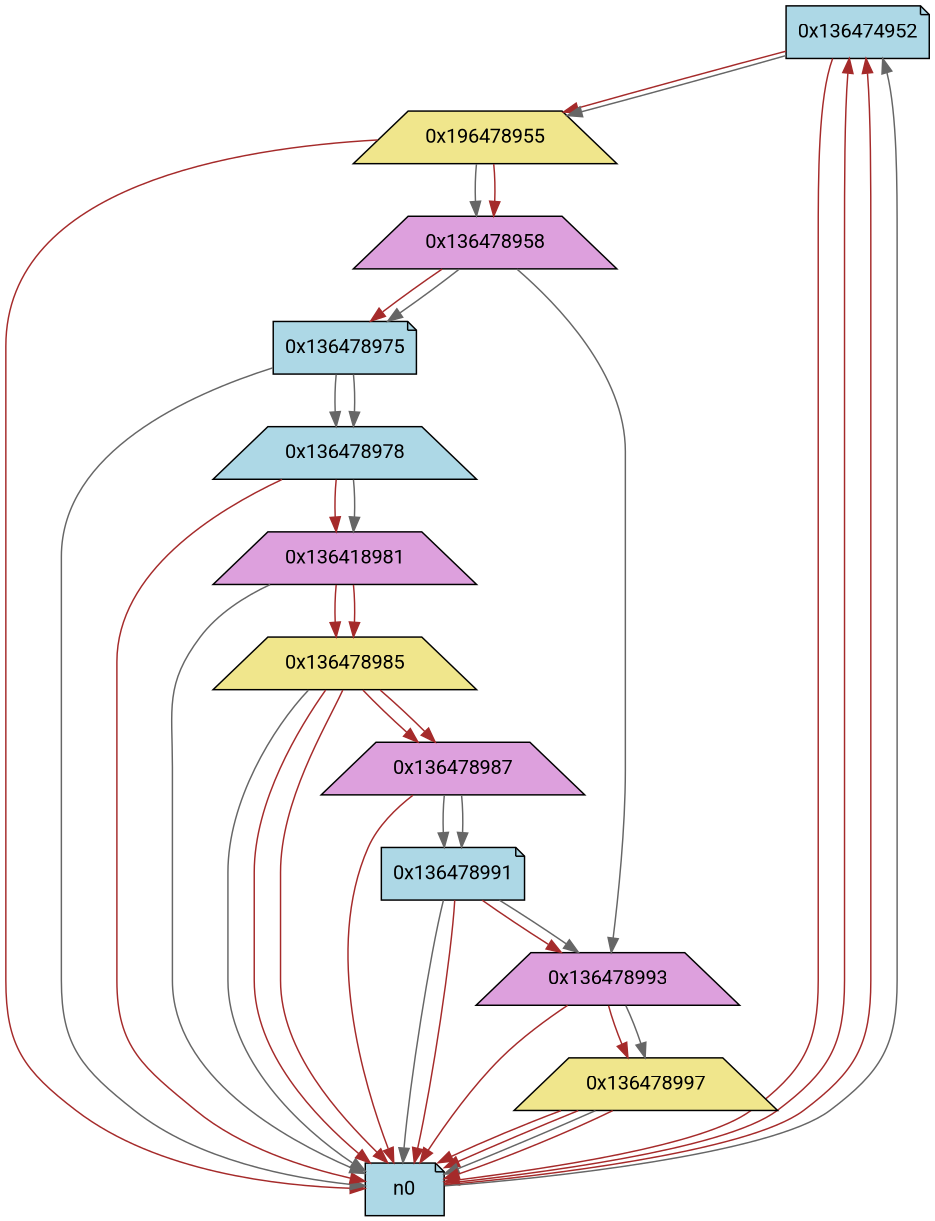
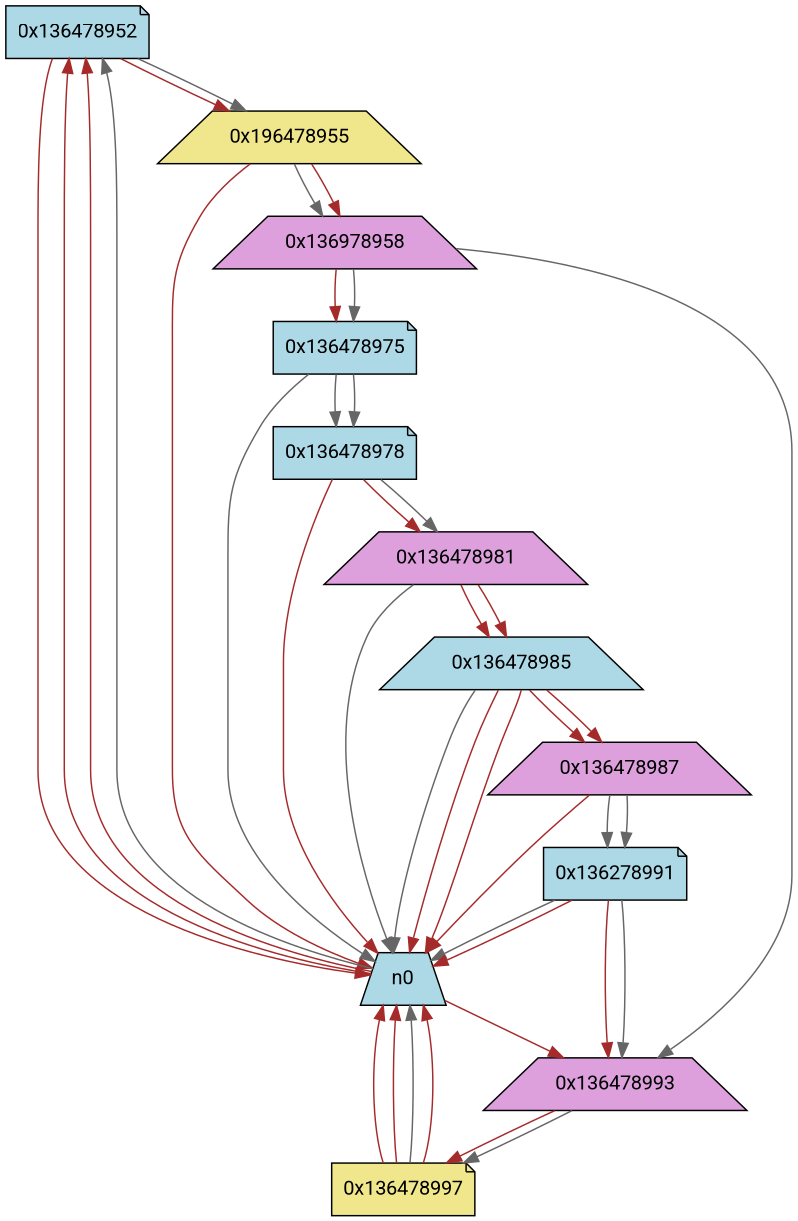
(858, 32) -> (77, 32)
(485, 243) -> (345, 243)
(345, 453) -> (345, 453)
(345, 558) -> (456, 558)
(345, 663) -> (511, 663)
(453, 874) -> (615, 874)
(490, 1070) -> (497, 1026)
(646, 1084) -> (403, 1189)
(405, 1189) -> (403, 979)
